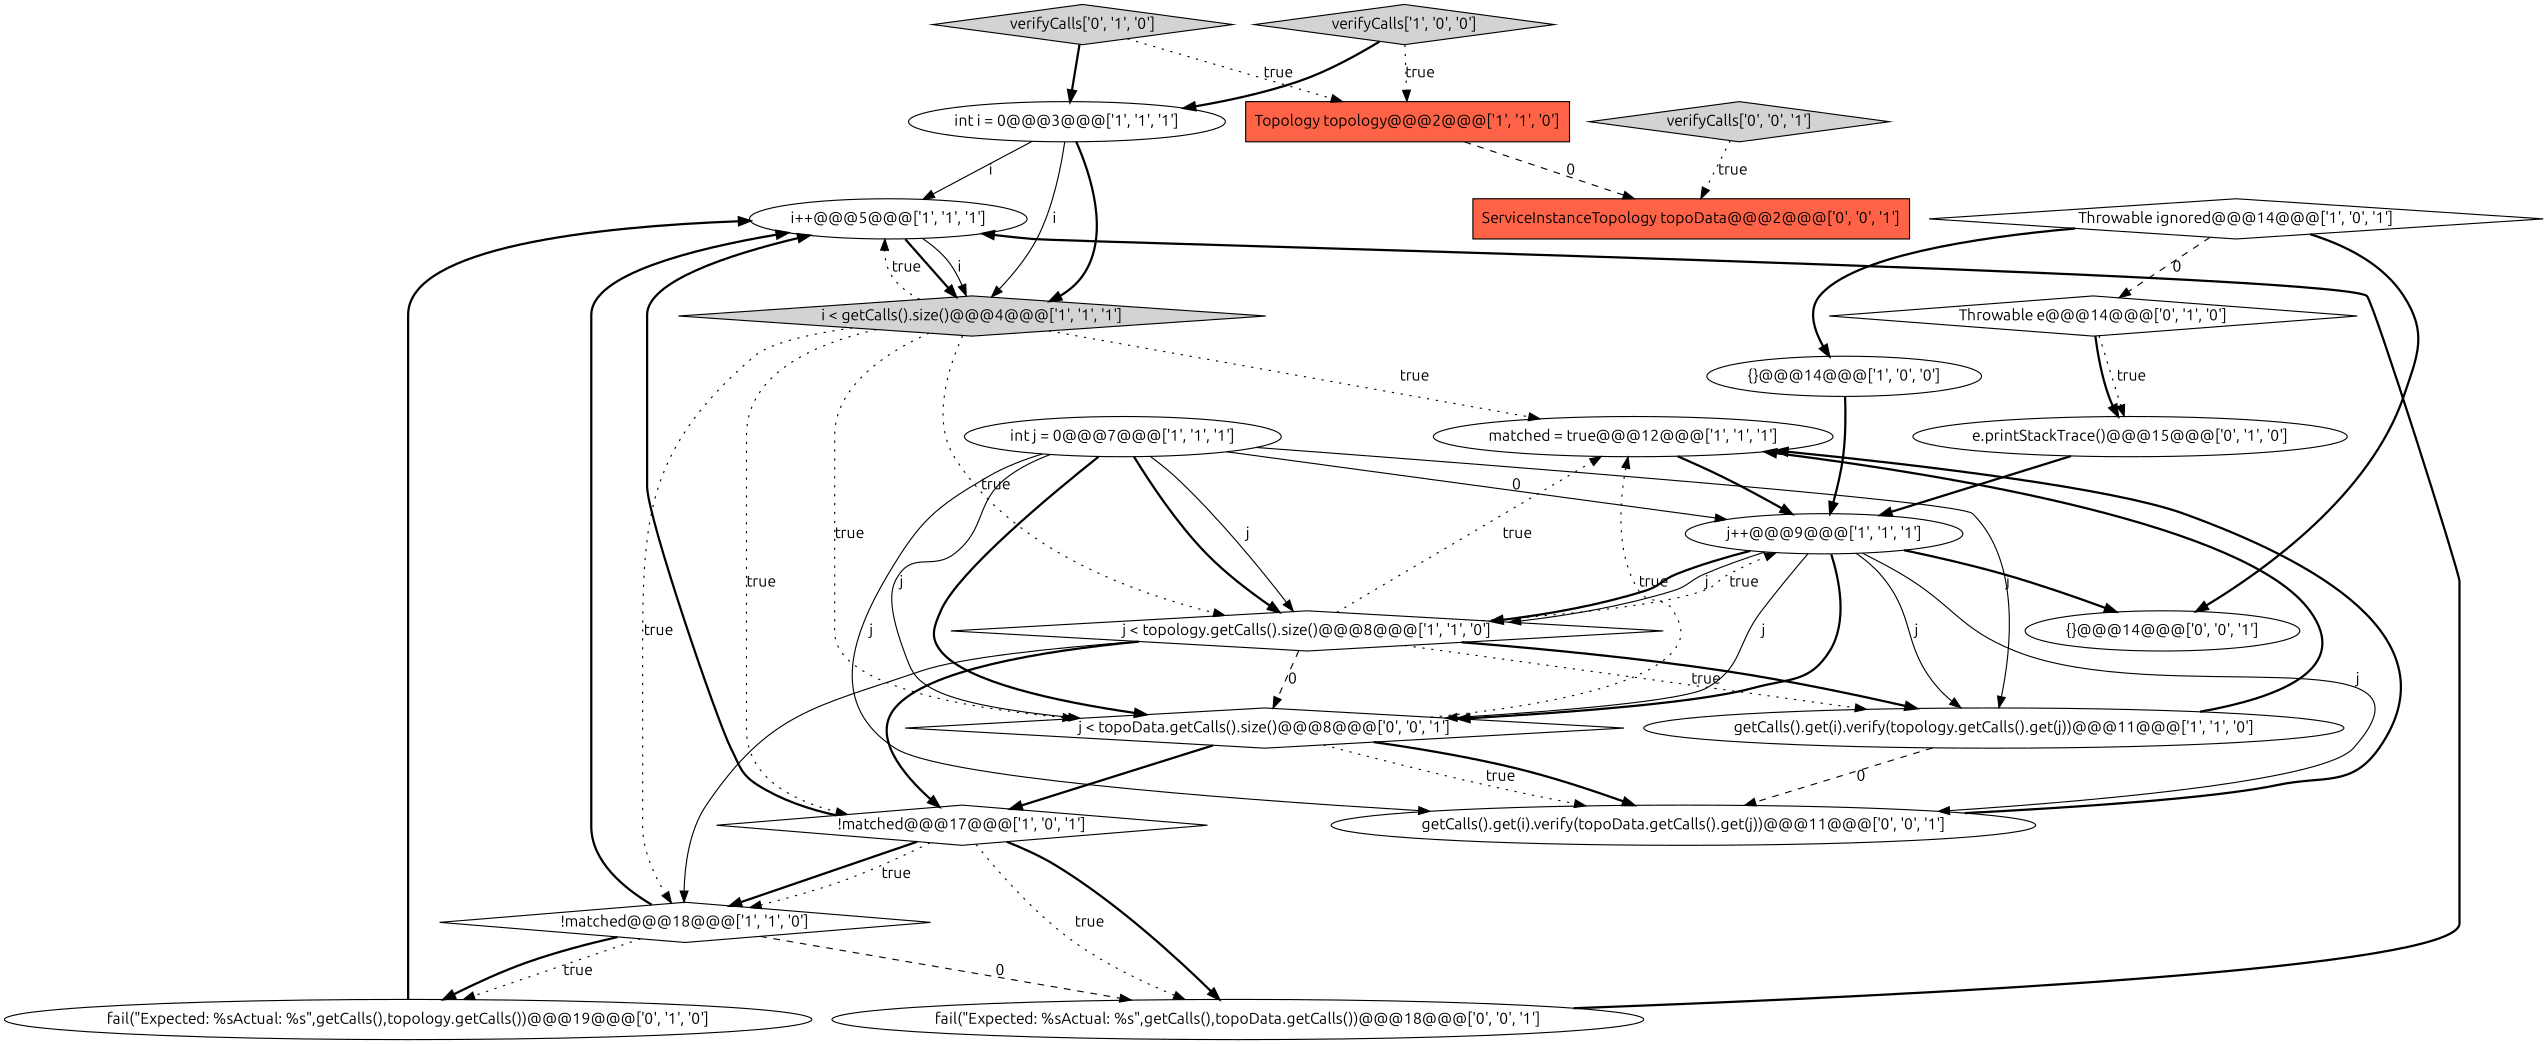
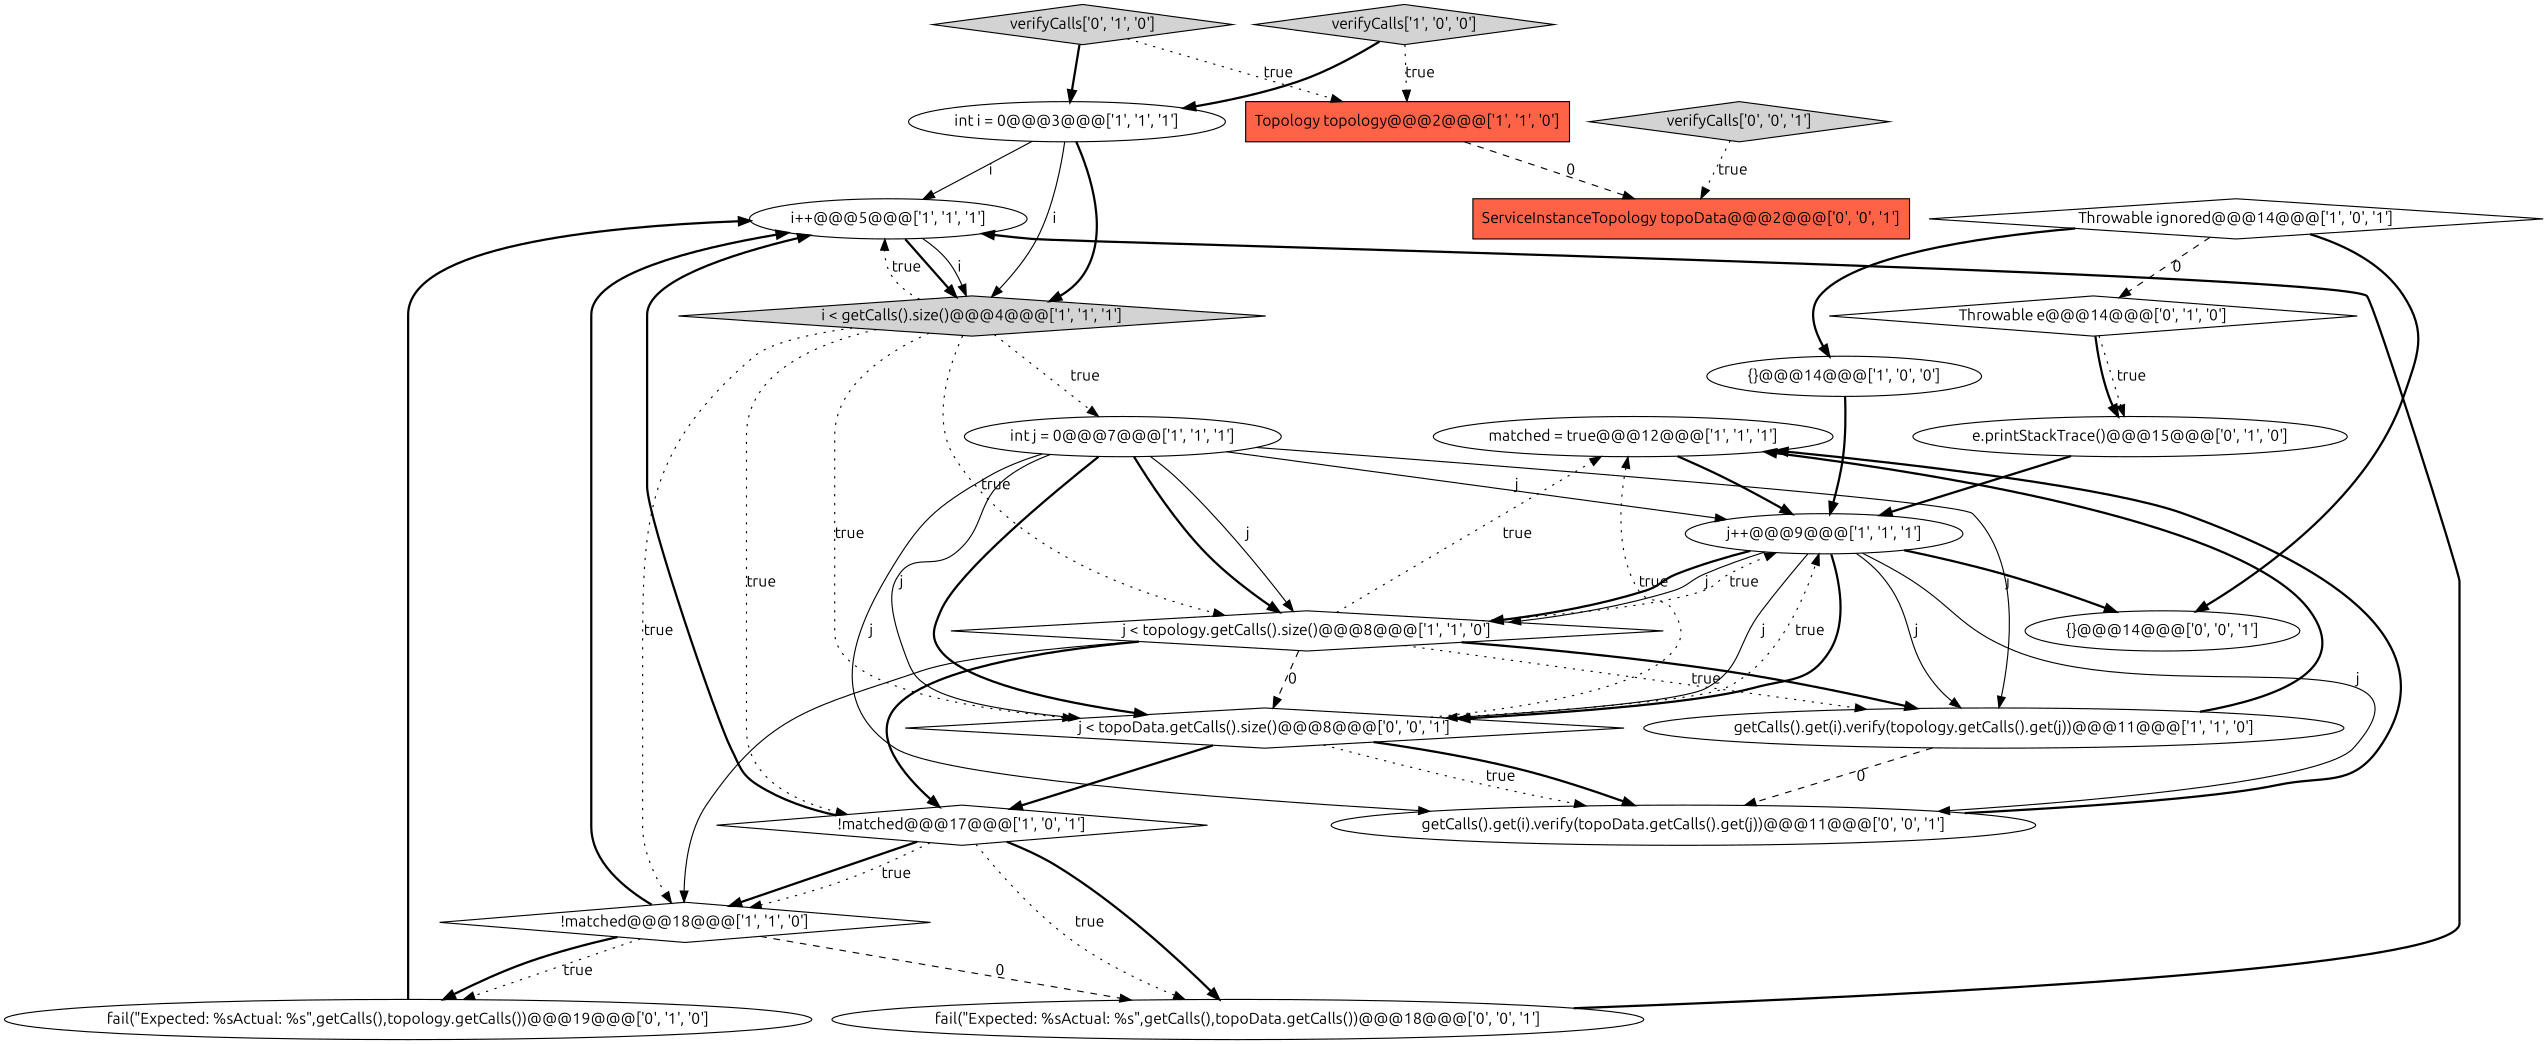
(1289, 374) -> (1042, 372)
(1517, 485) -> (1517, 485)
none -> (1737, 681)
